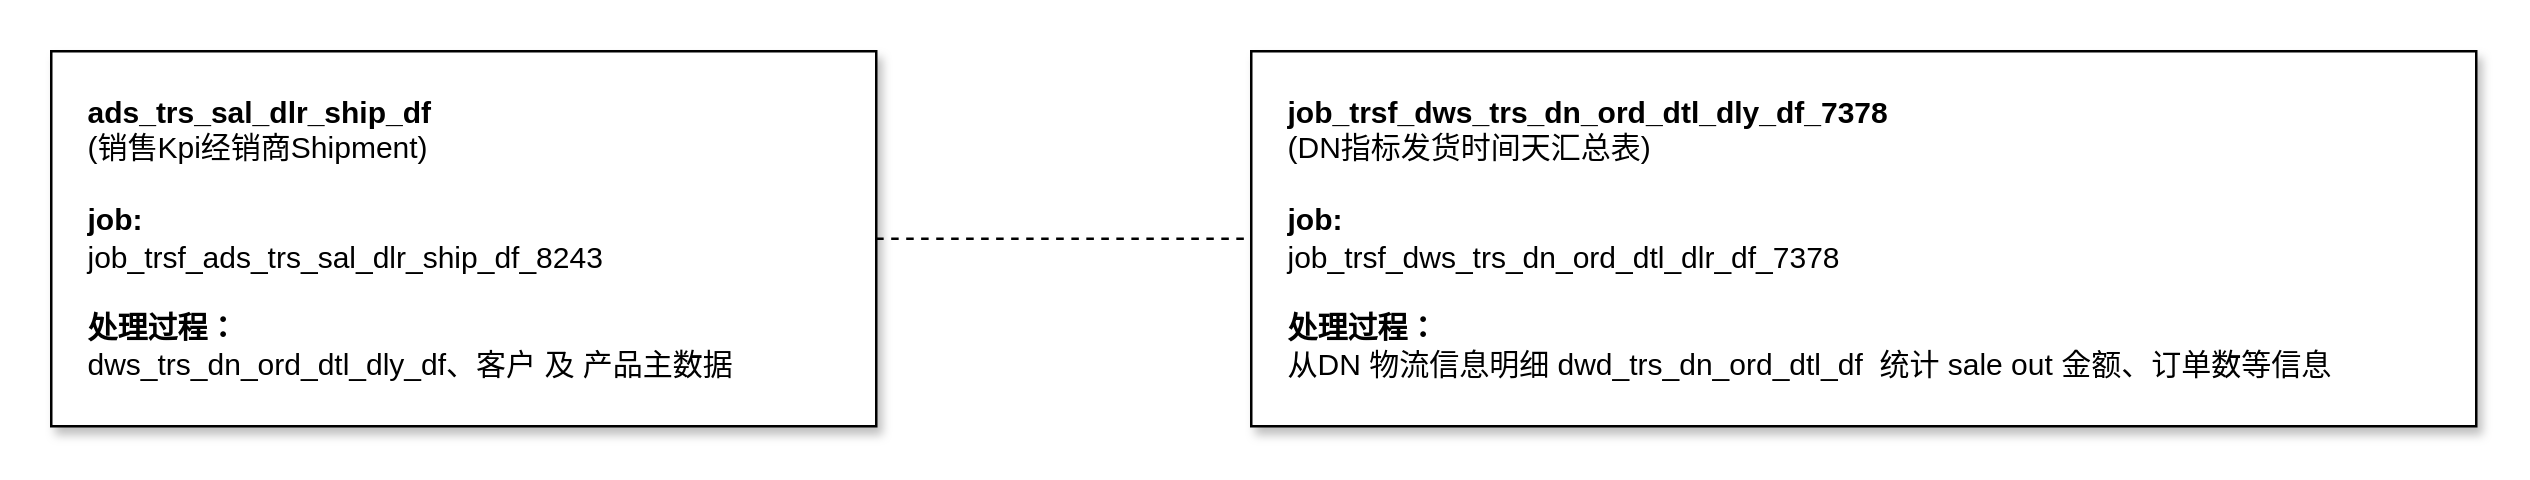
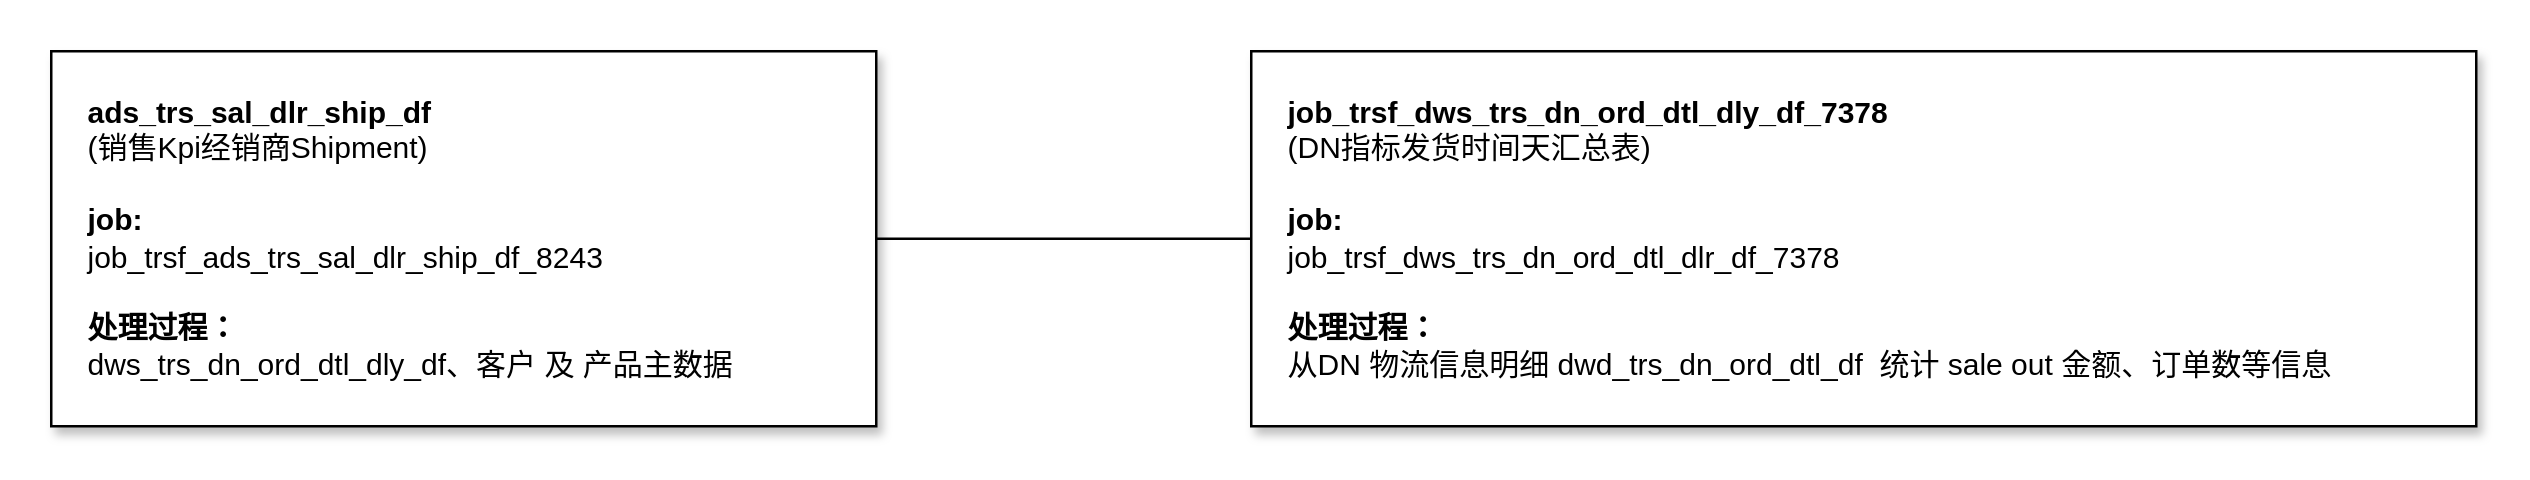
(1066, 239) -> (1066, 239)
